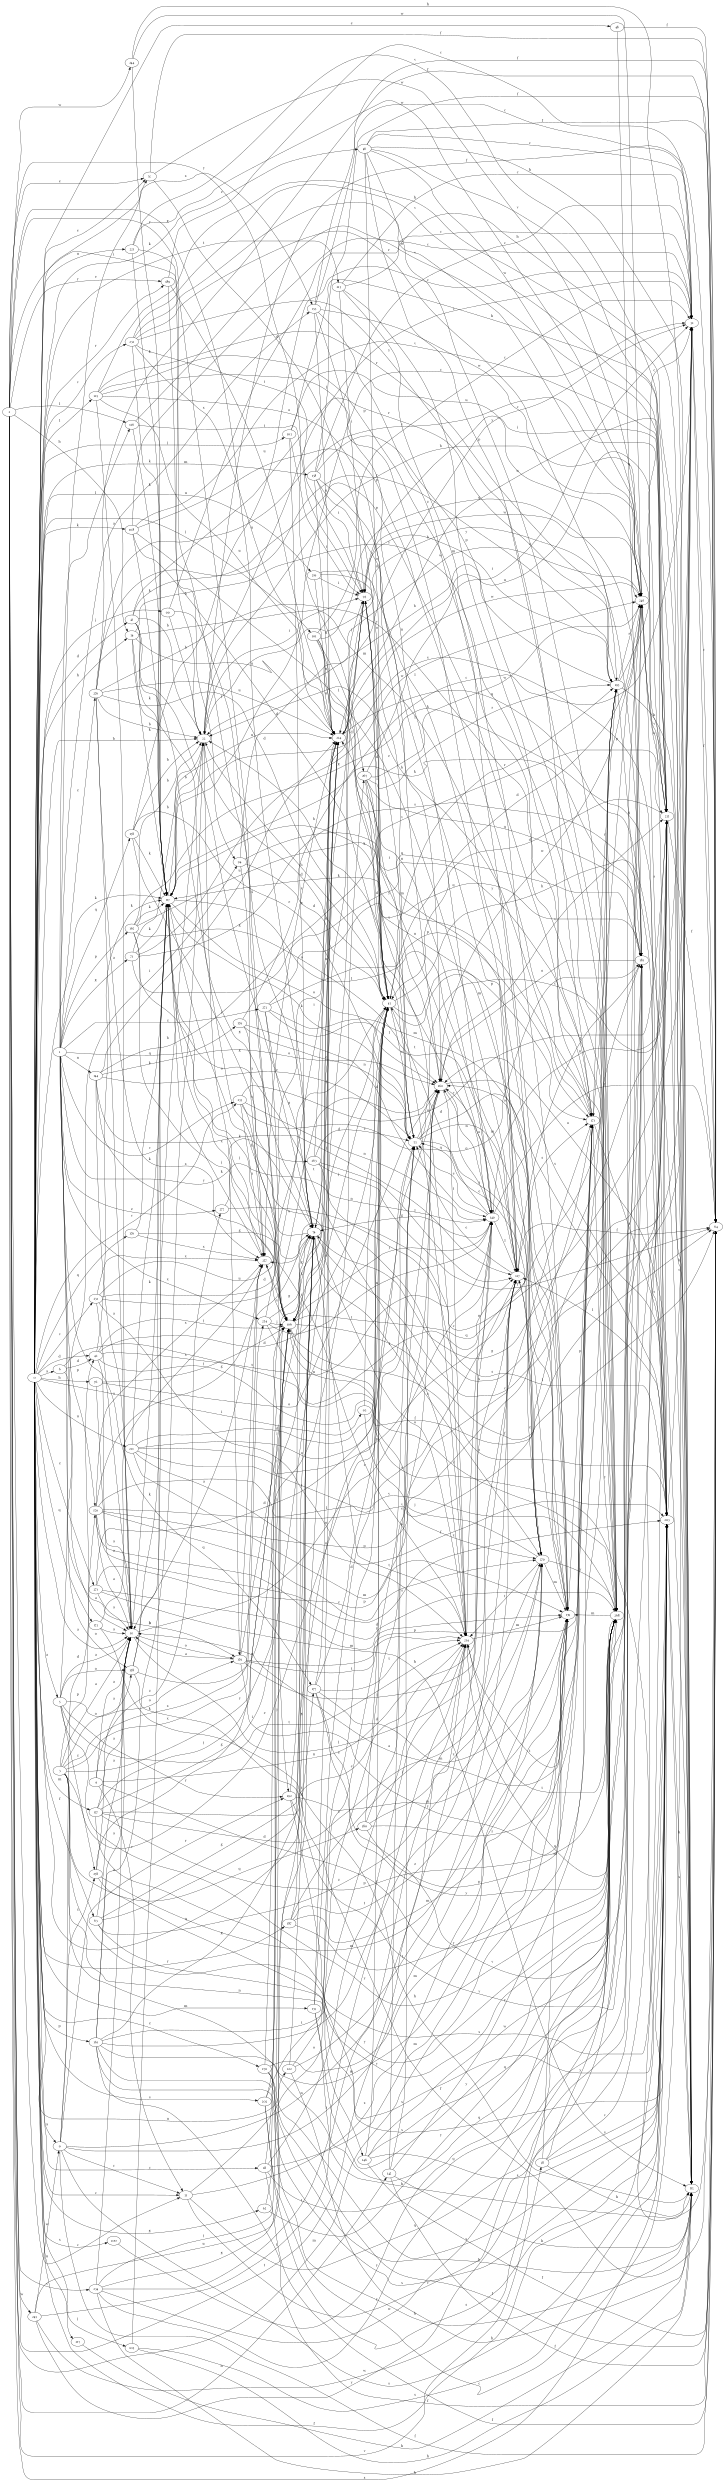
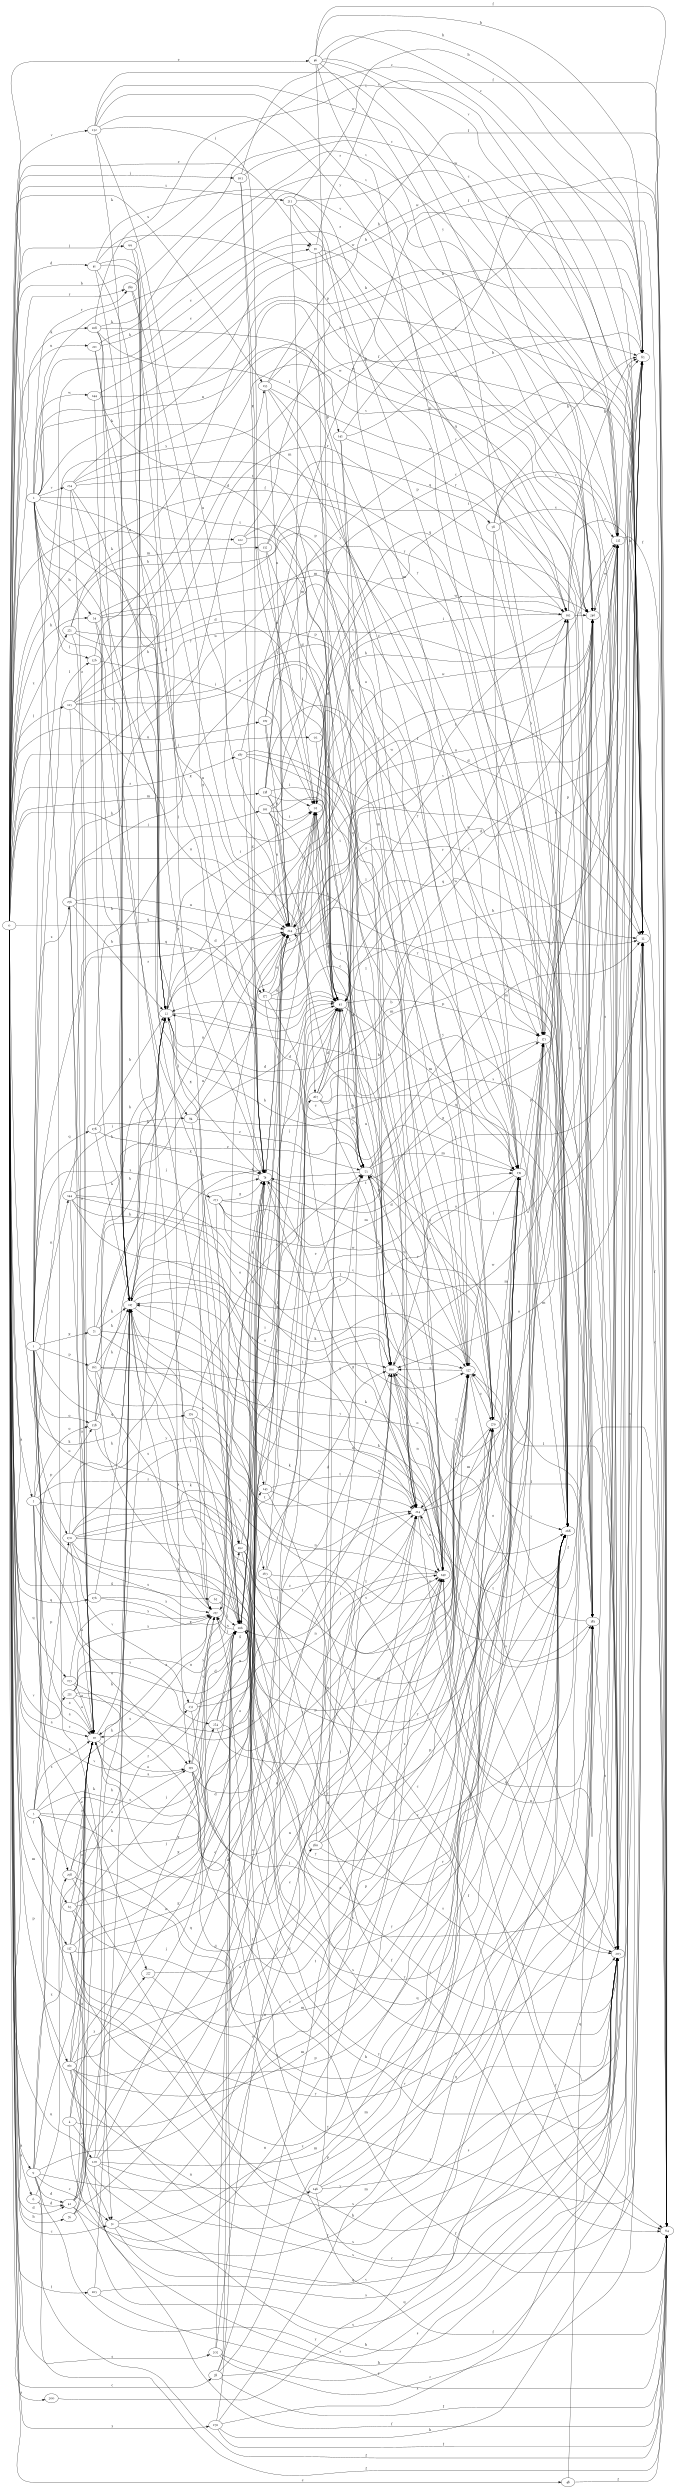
(476, 1146) -> (588, 884)
(625, 1907) -> (576, 1595)
(48, 2229) -> (217, 1851)
(78, 2342) -> none
